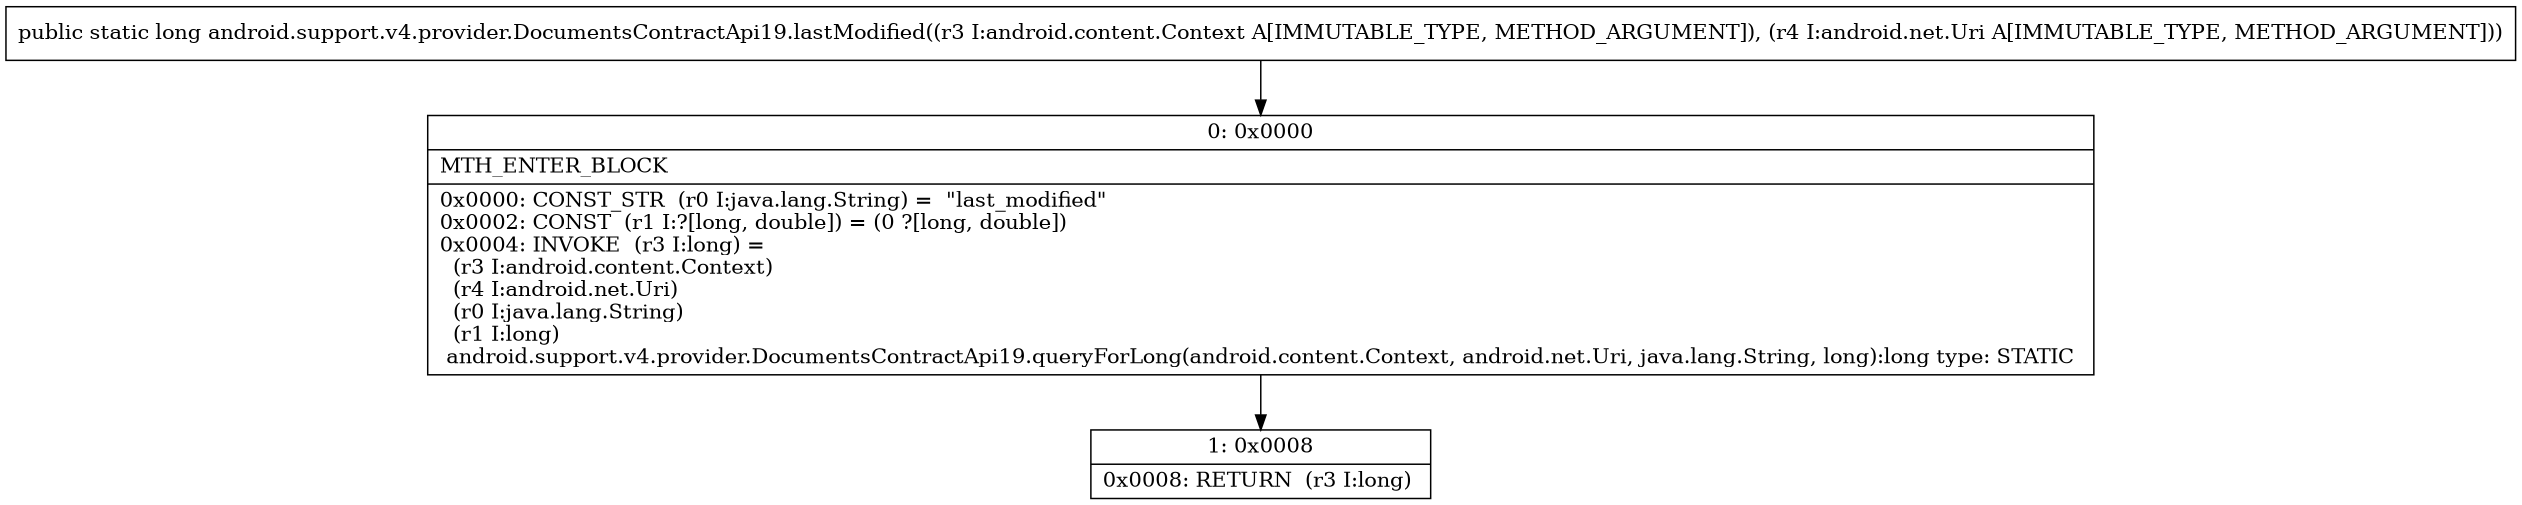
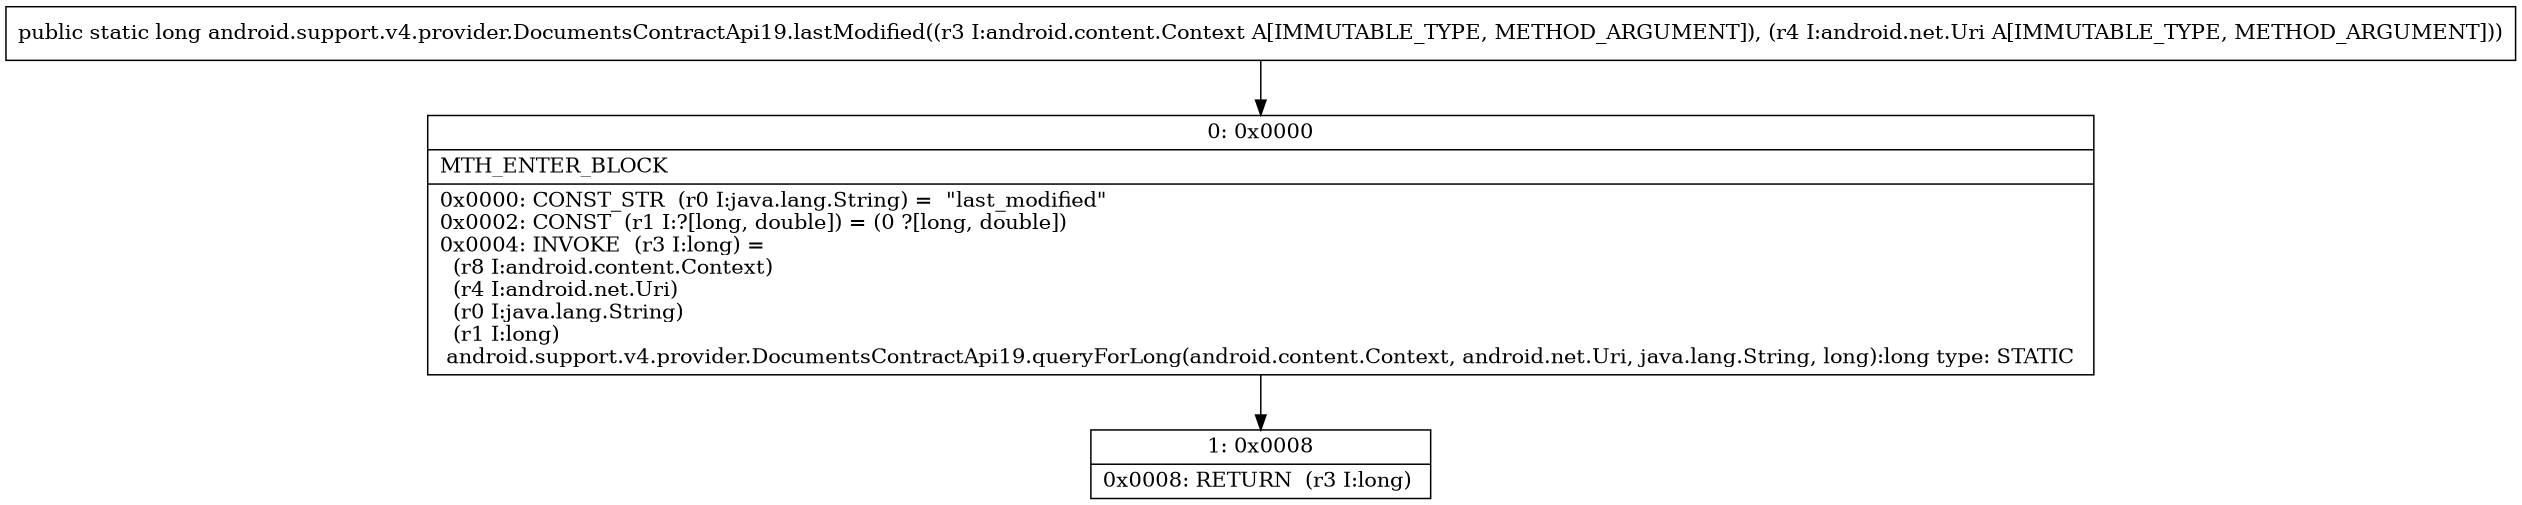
(607, 268) -> (607, 268)
